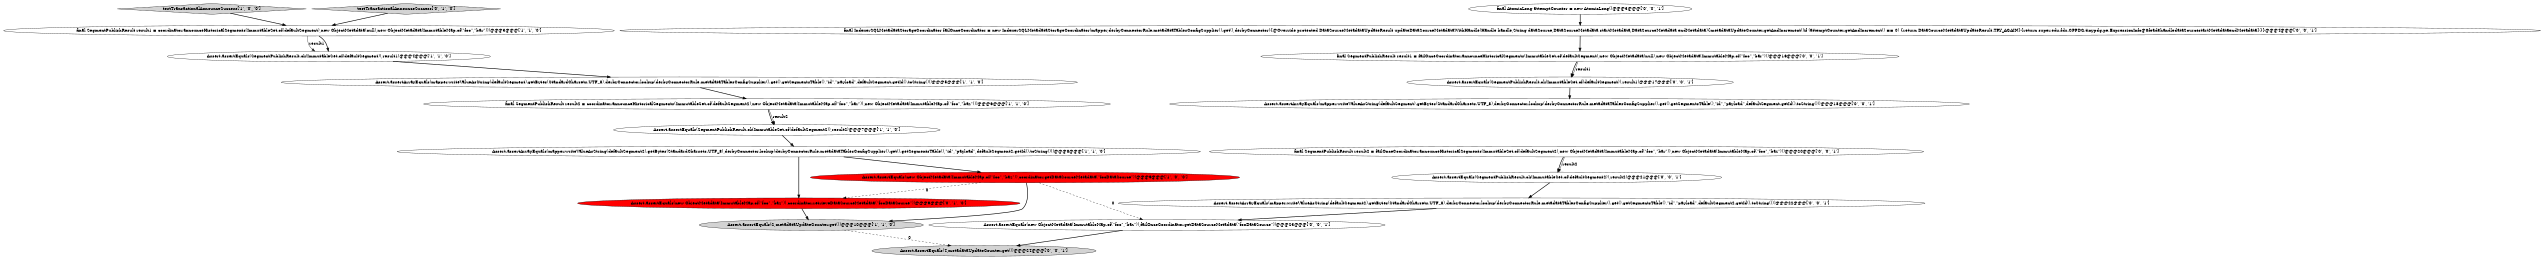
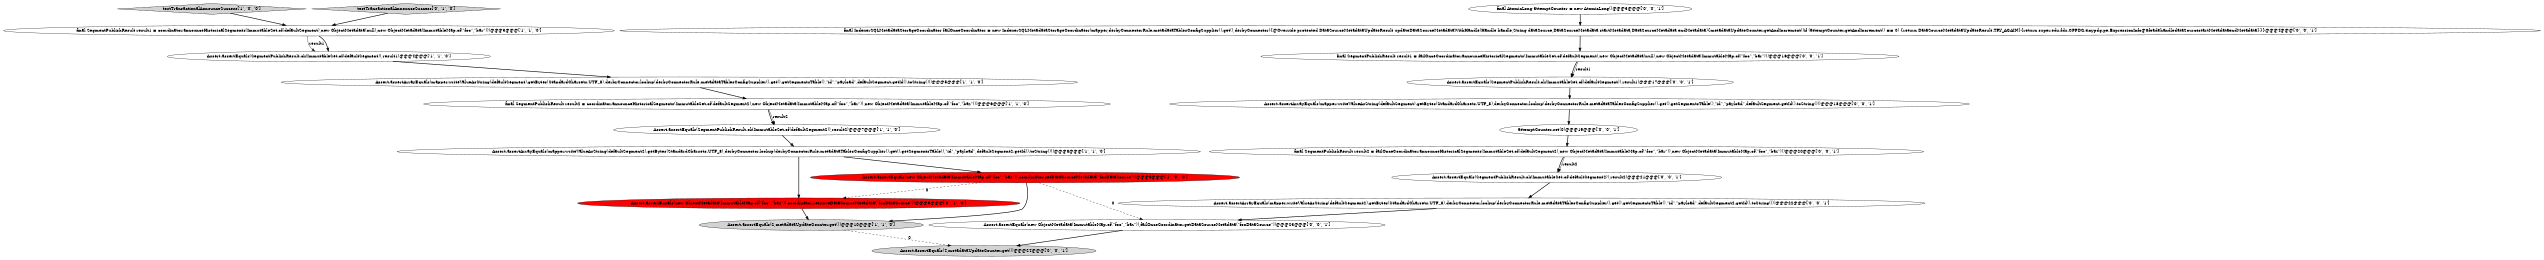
none -> (1569, 130)
